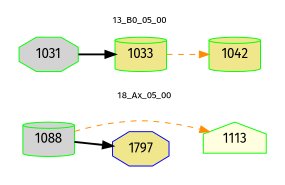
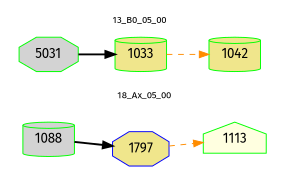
(49, 54) -> (49, 54)
(137, 121) -> (181, 145)
